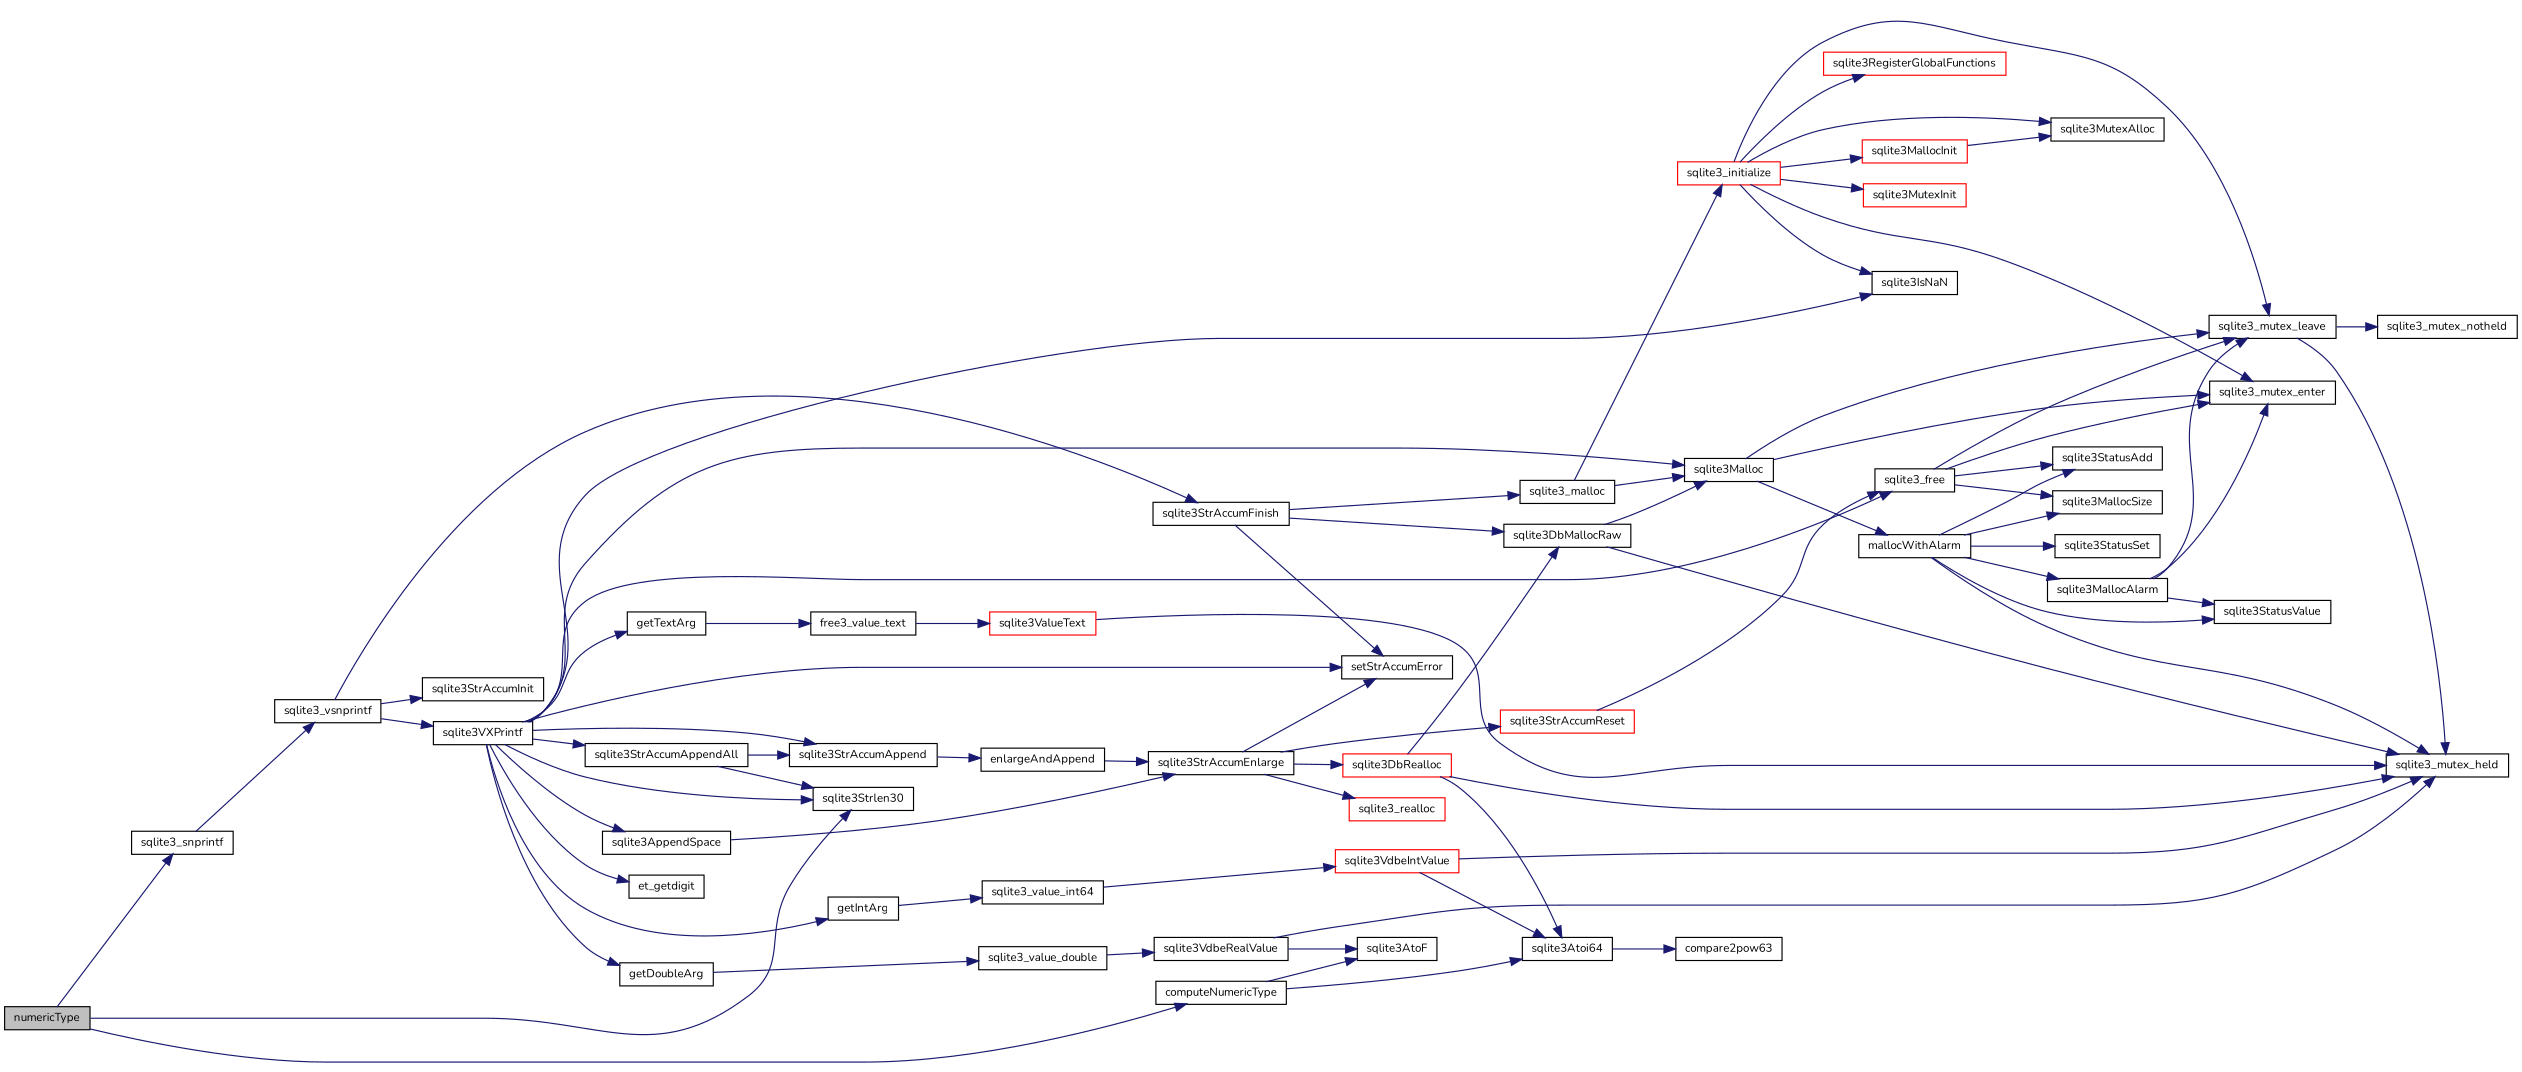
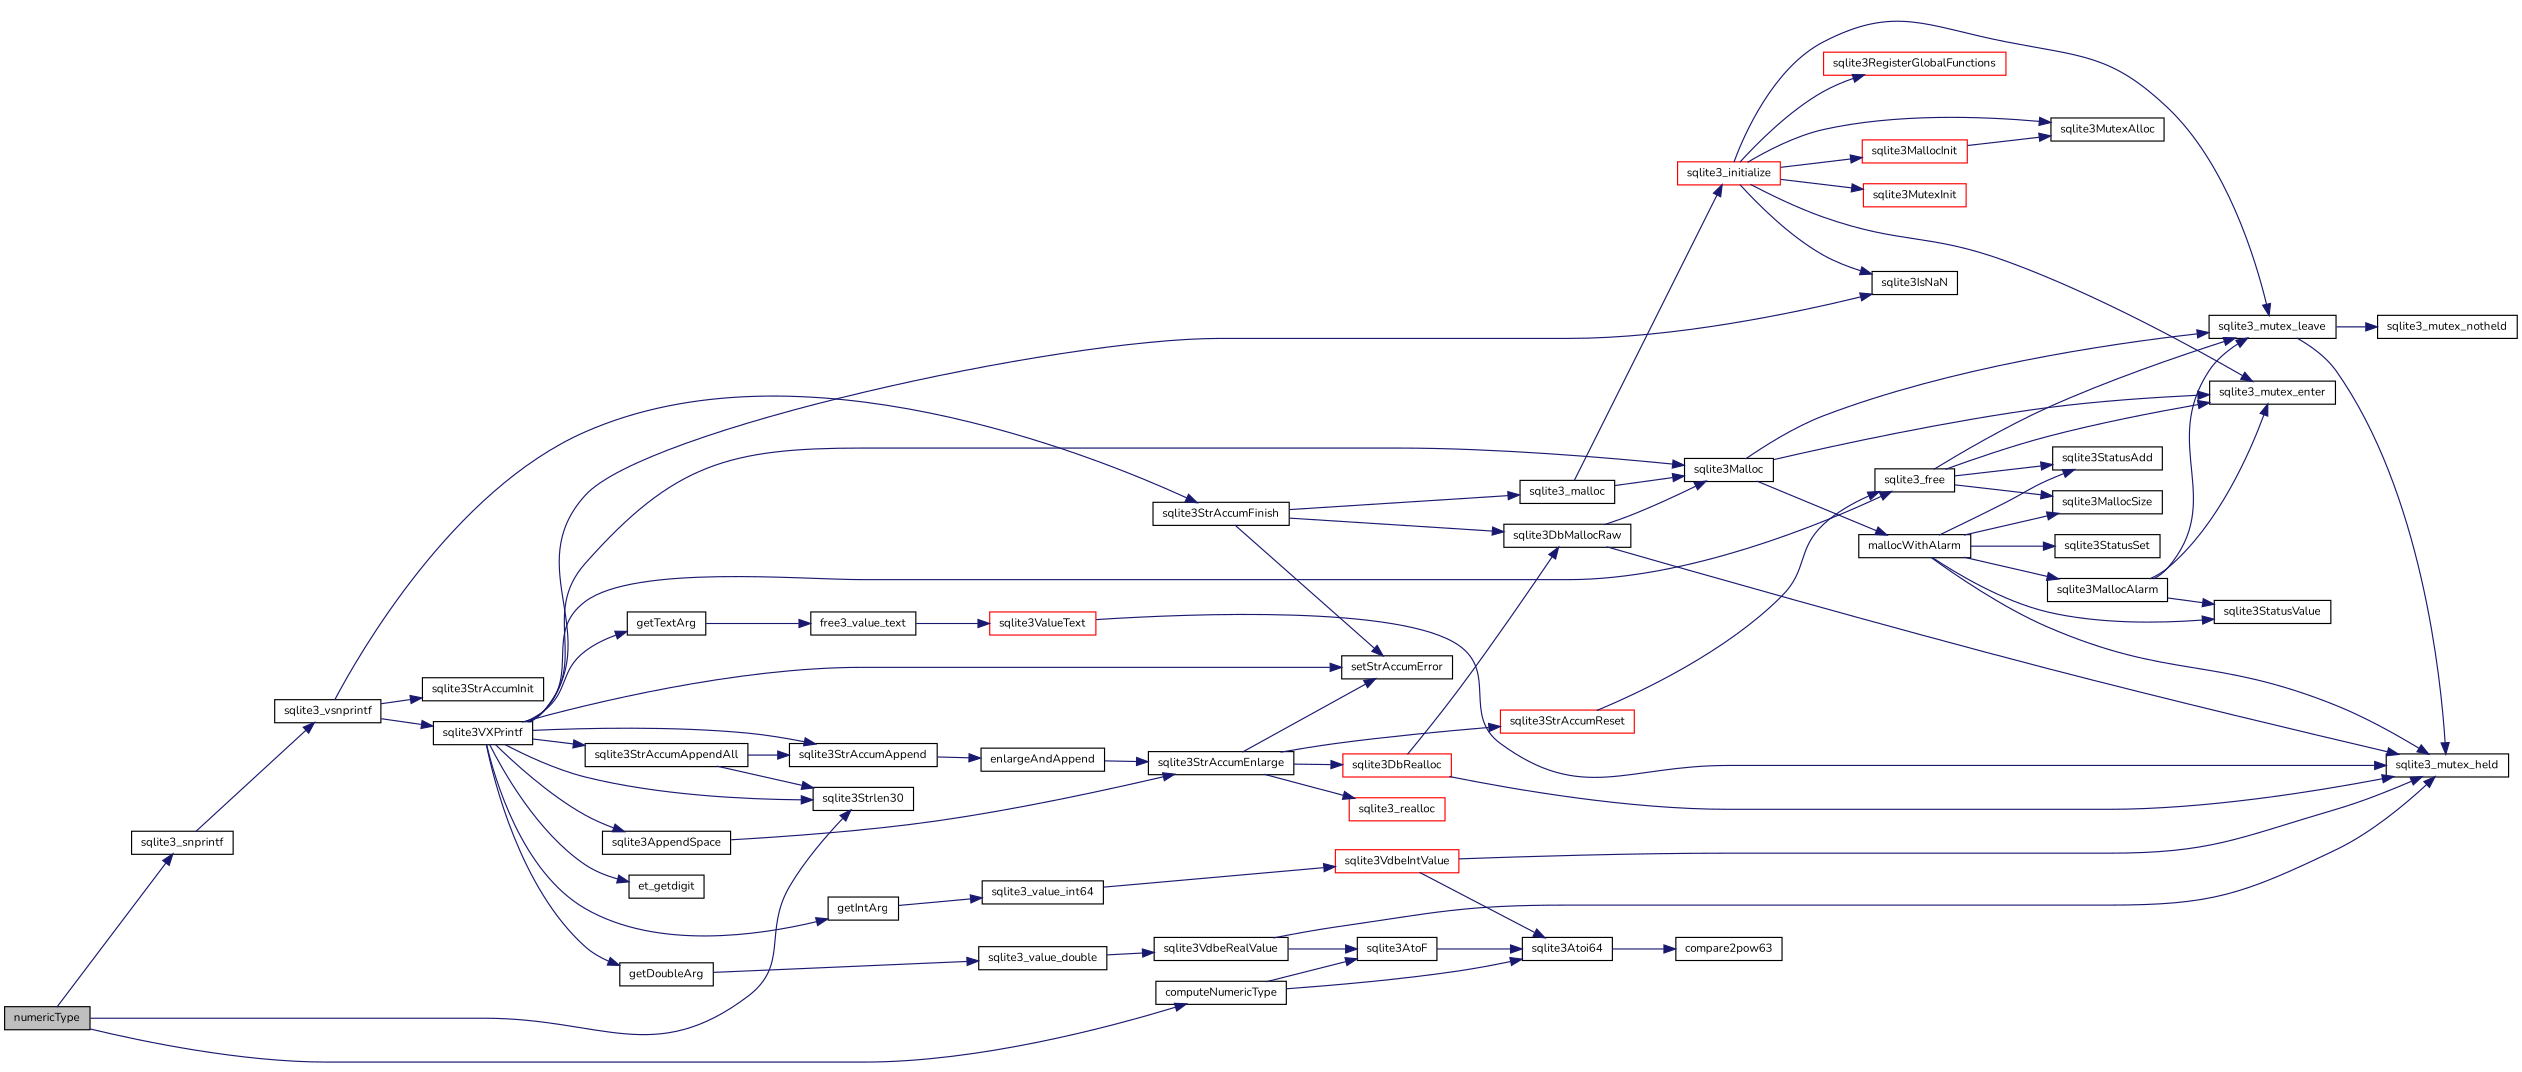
(1510, 843) -> (1474, 949)
